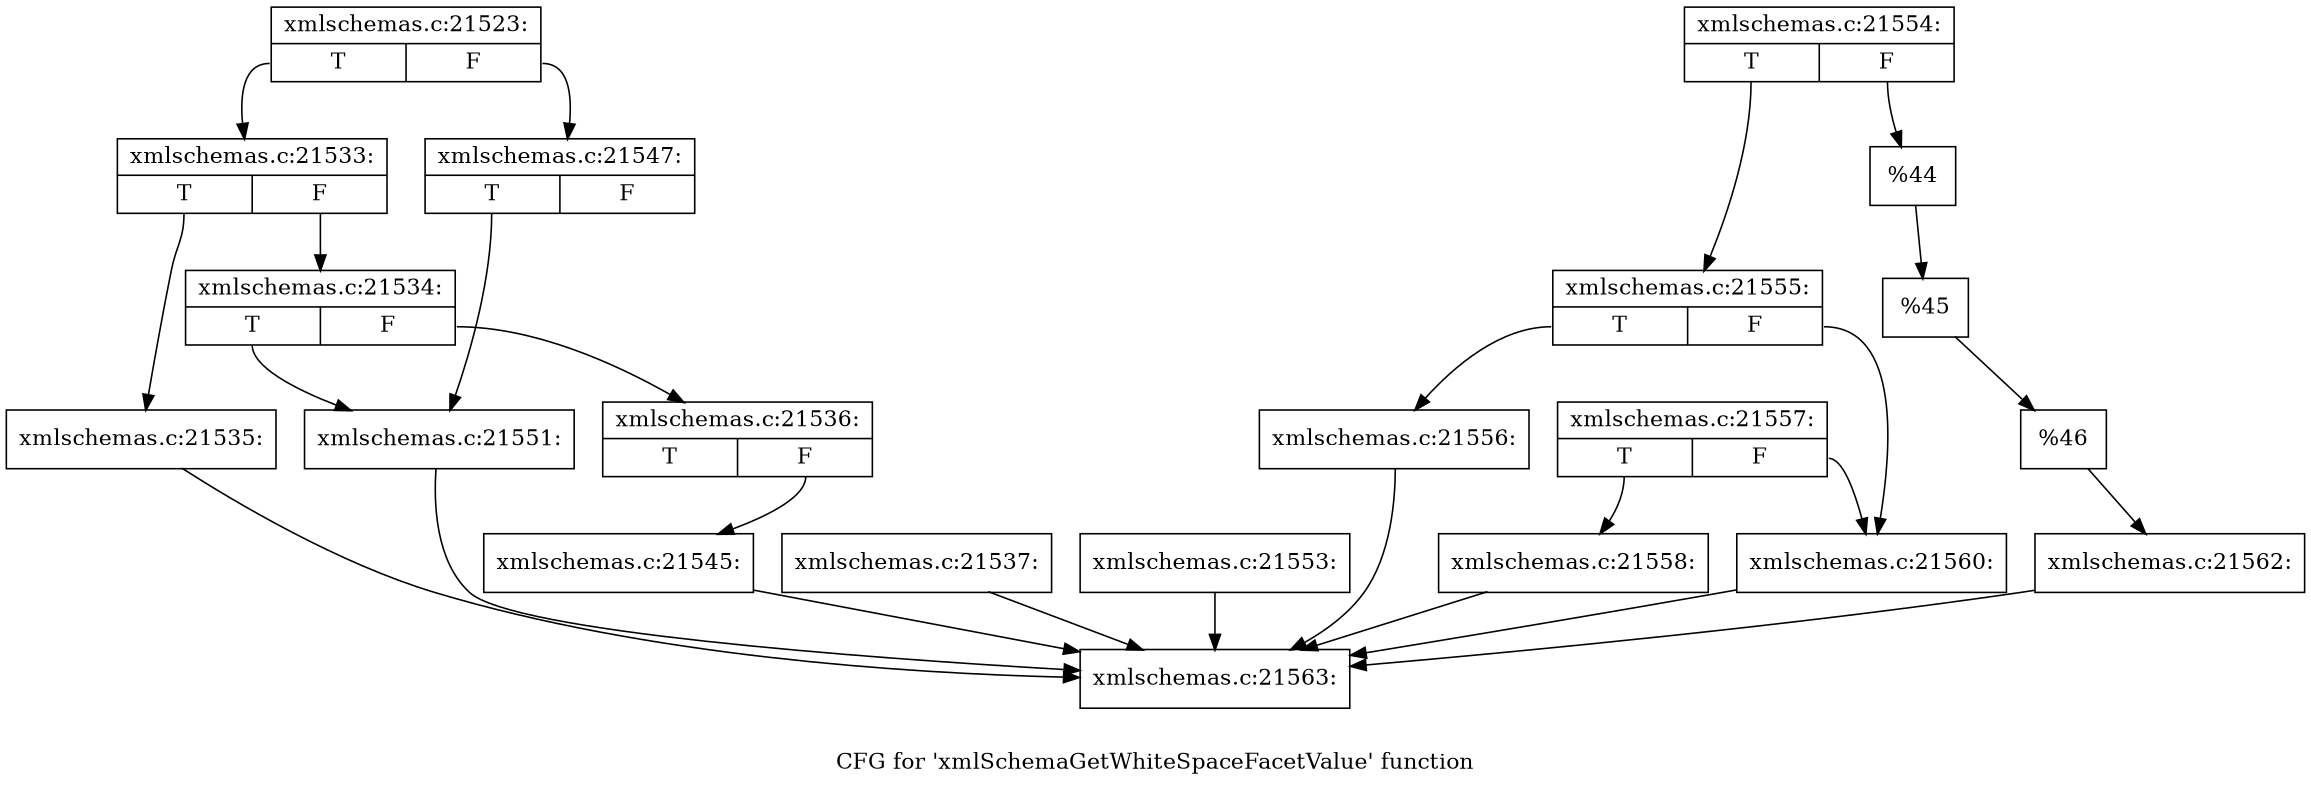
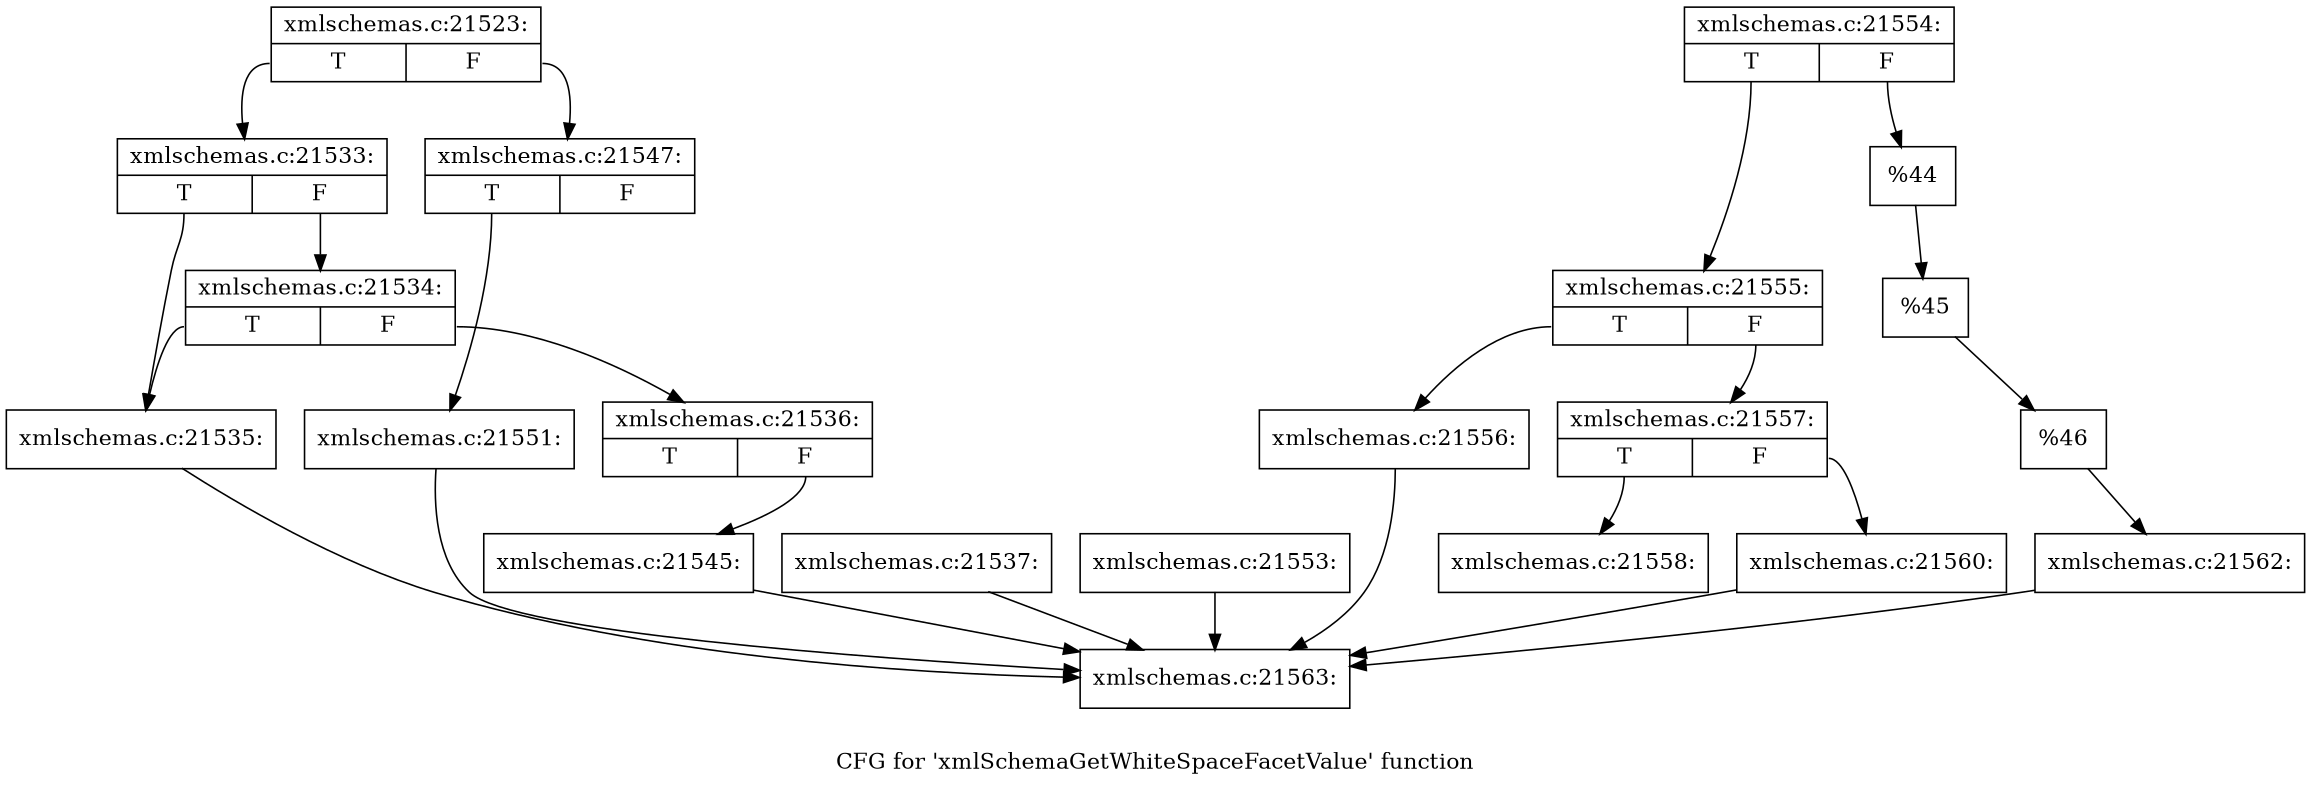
(287, 383) -> (168, 340)
(1886, 407) -> (1751, 369)
(1402, 618) -> none
